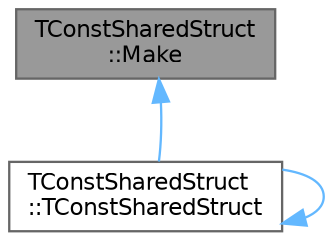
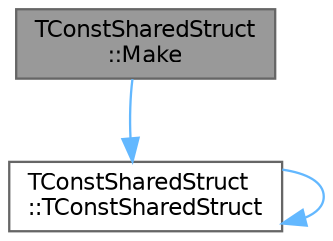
(161, 132) -> (130, 109)
